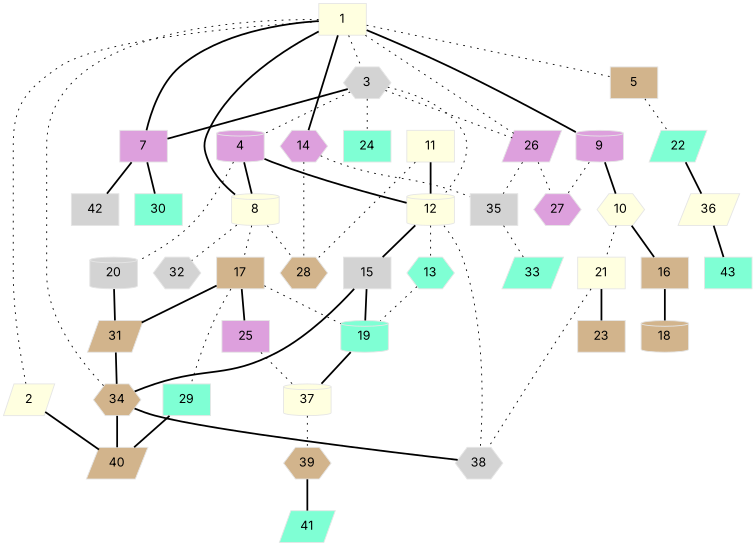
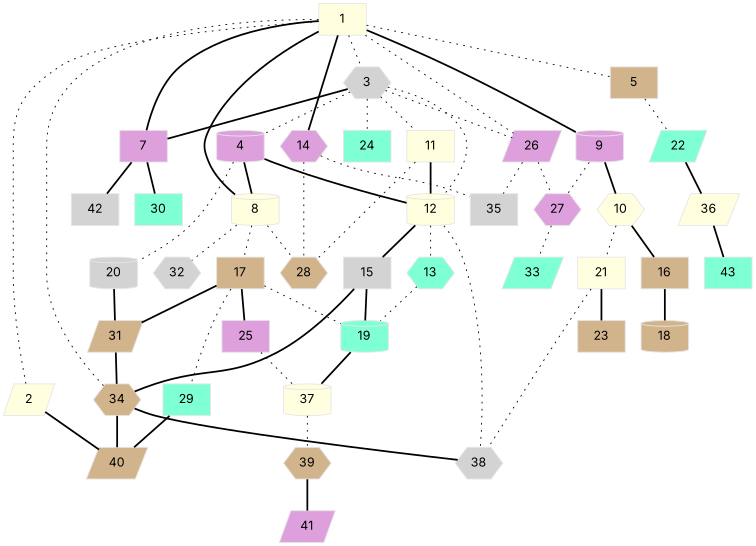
none -> (398, 114)
(513, 241) -> (545, 241)
(307, 527) -> (307, 527)
